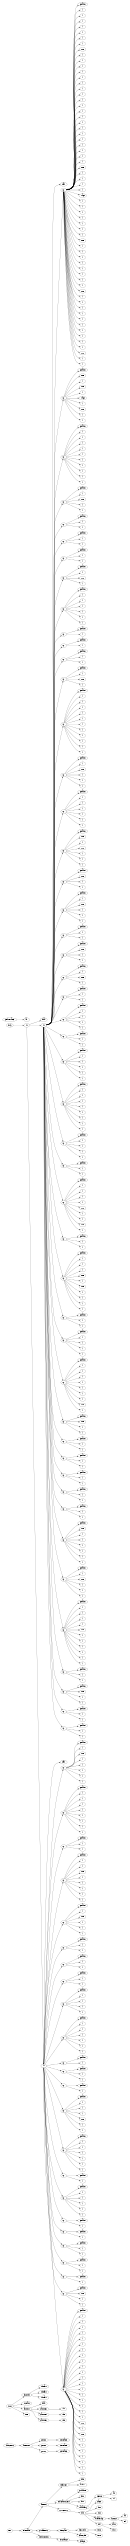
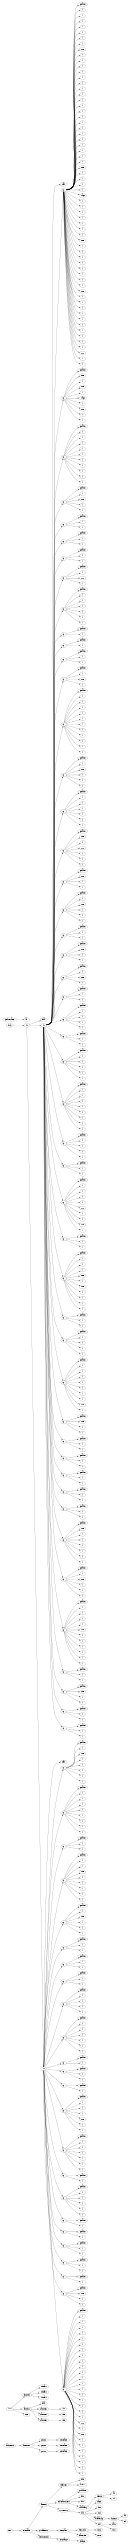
(27, 2403) -> none
